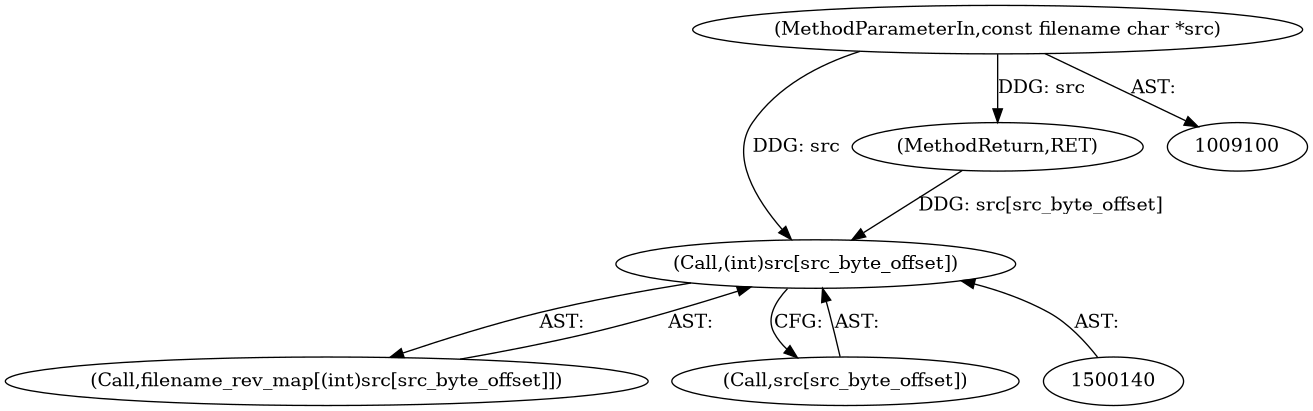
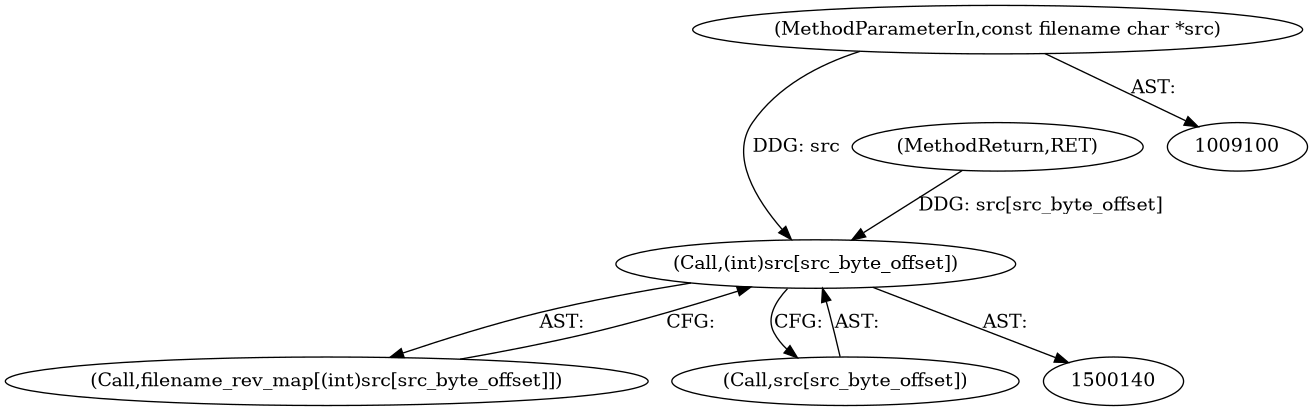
(998, 81) -> none
(1043, 309) -> (964, 322)
(694, 323) -> (694, 323)
